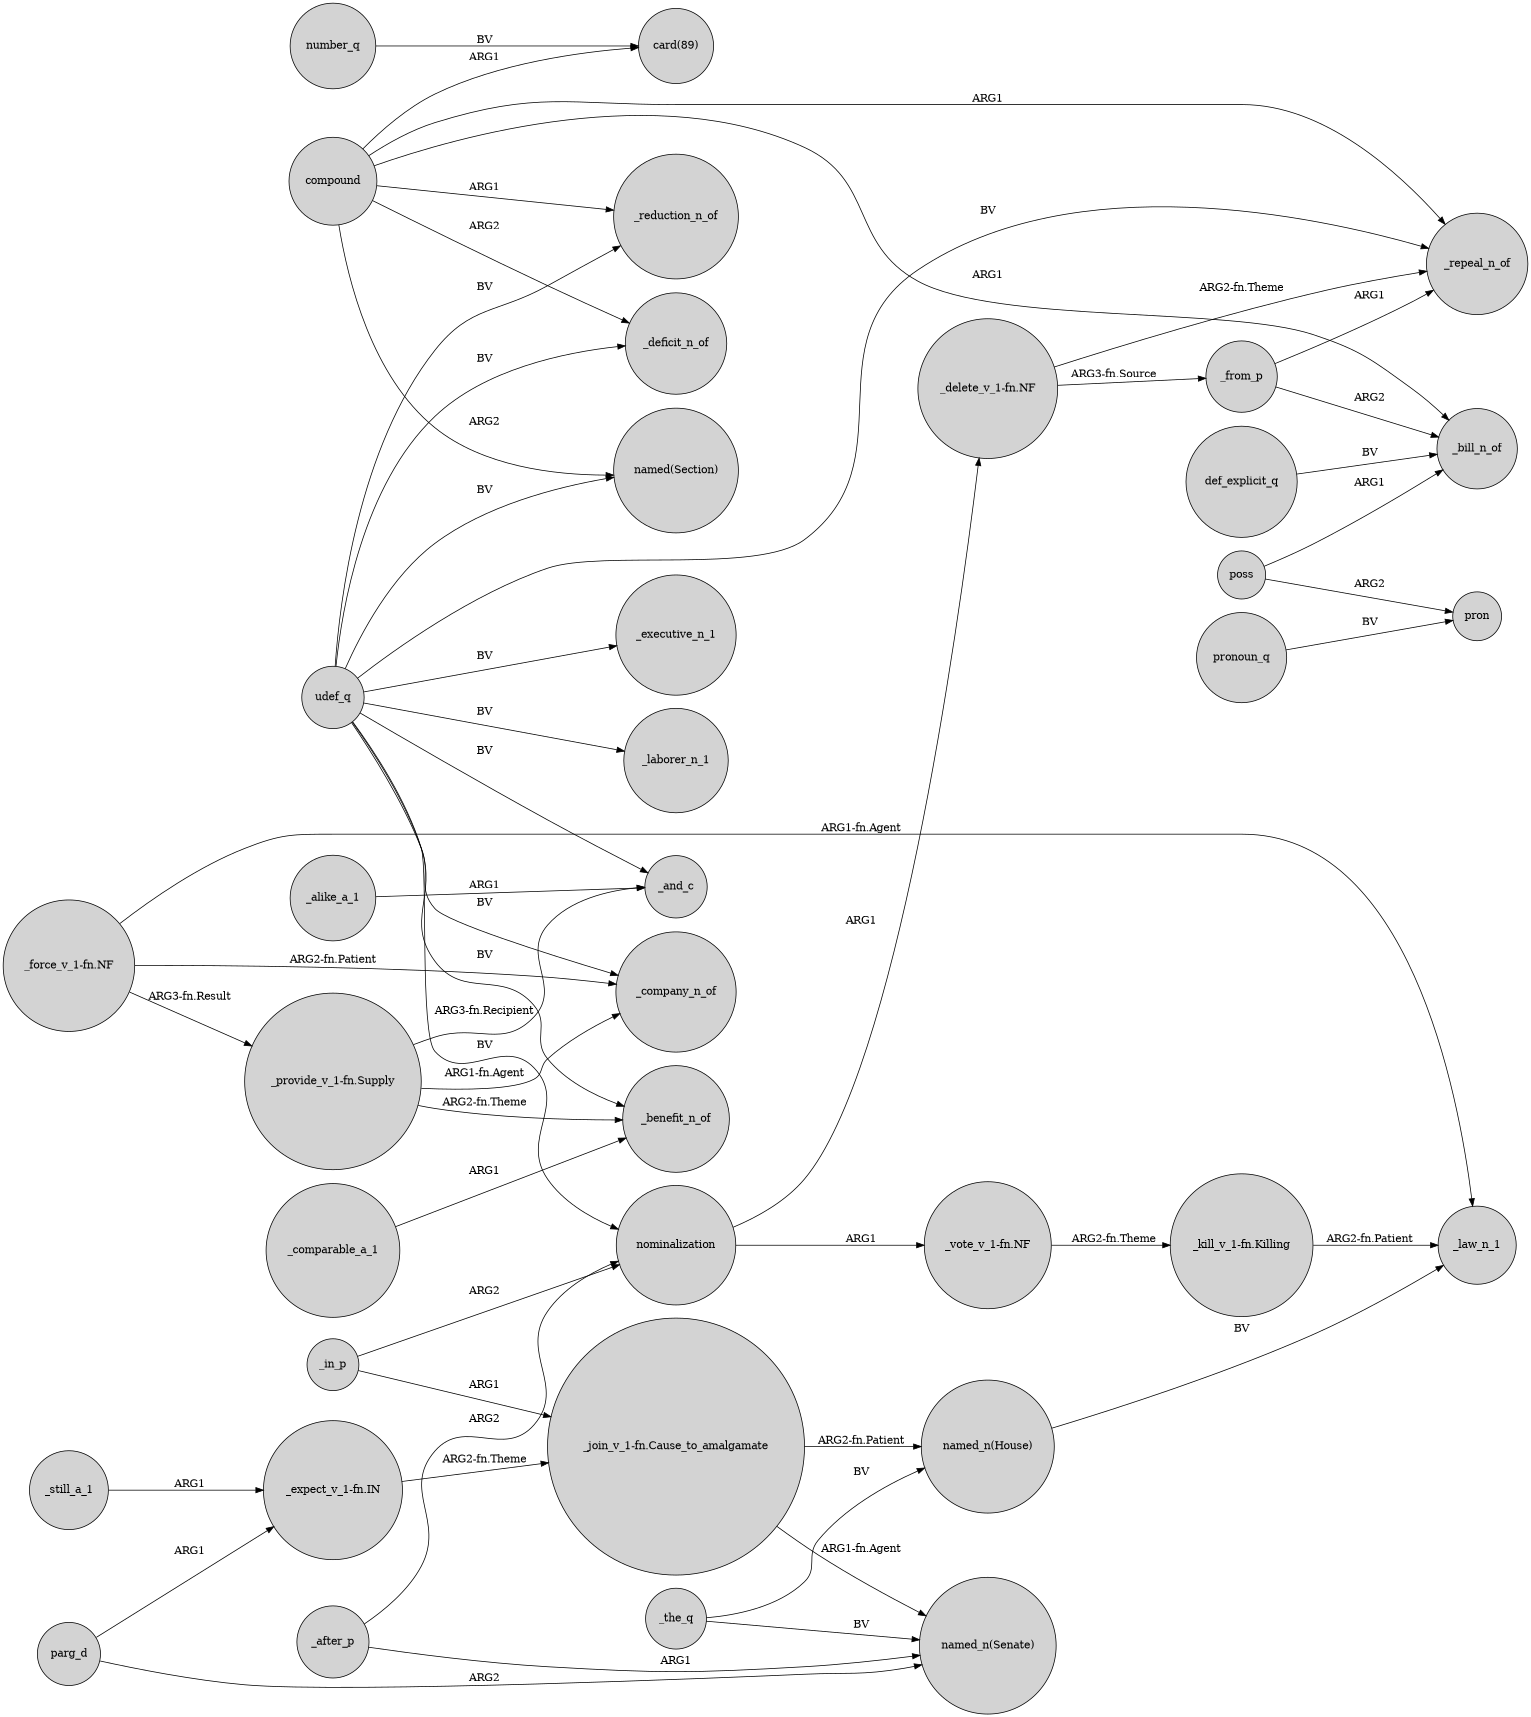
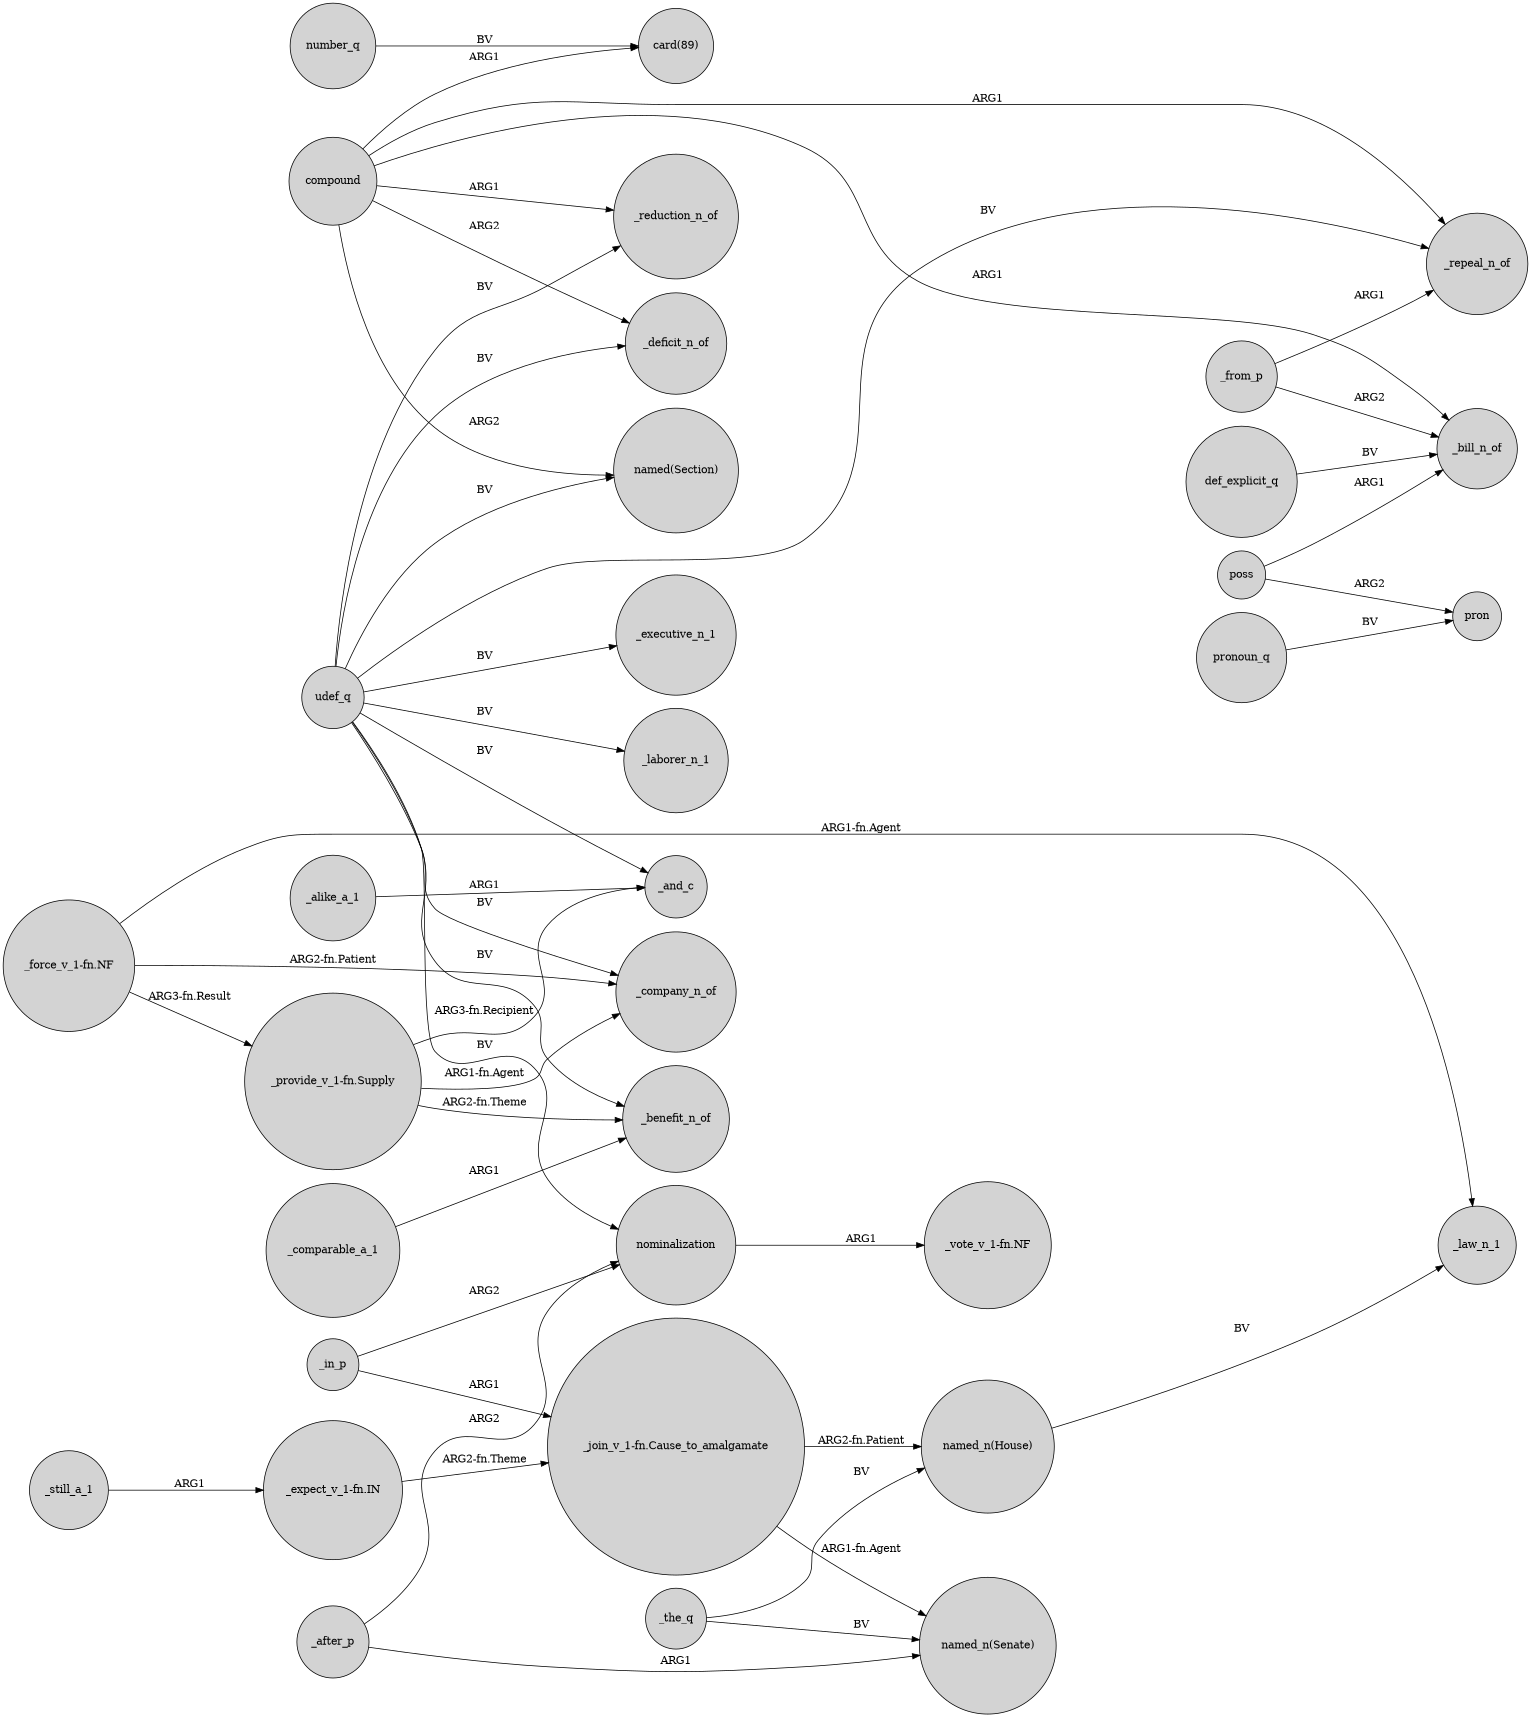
(988, 389) -> none
(1242, 1245) -> none
(69, 1654) -> none
